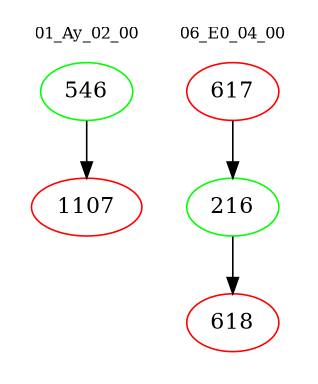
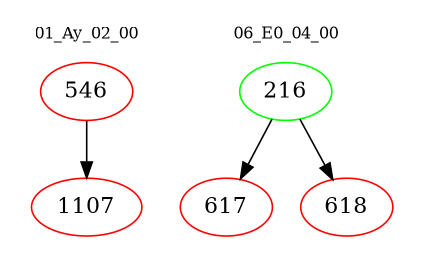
(87, 92) -> (87, 92)
(233, 141) -> (260, 142)
